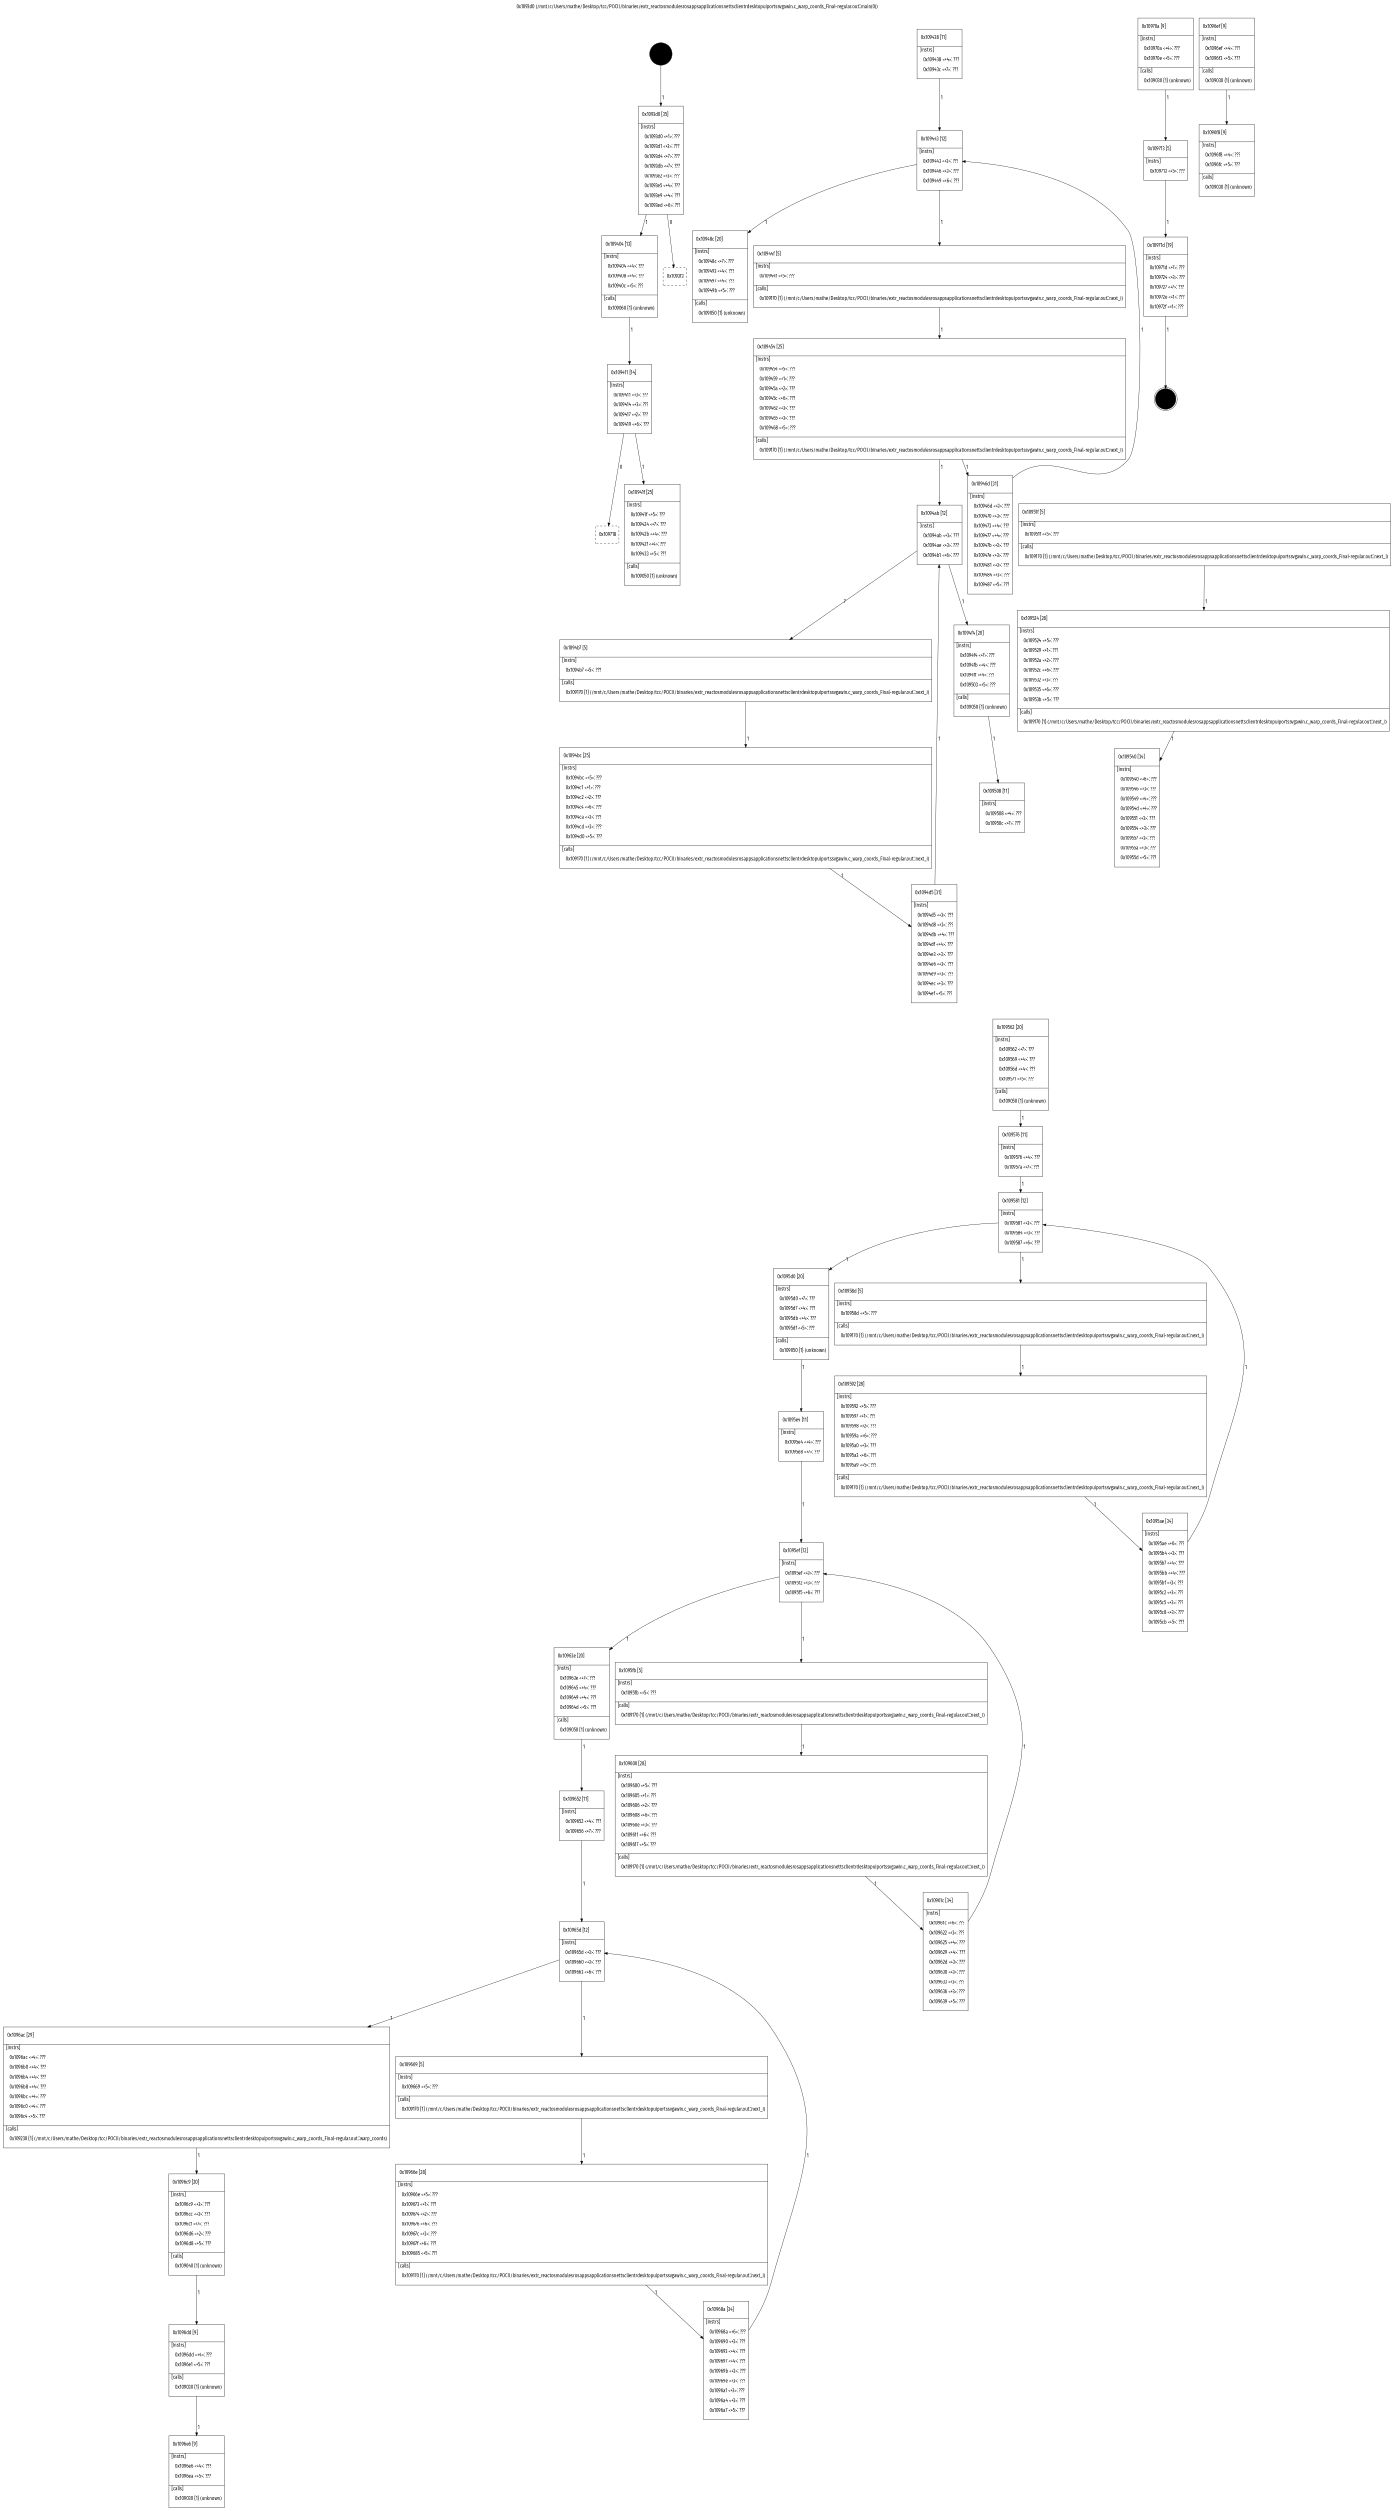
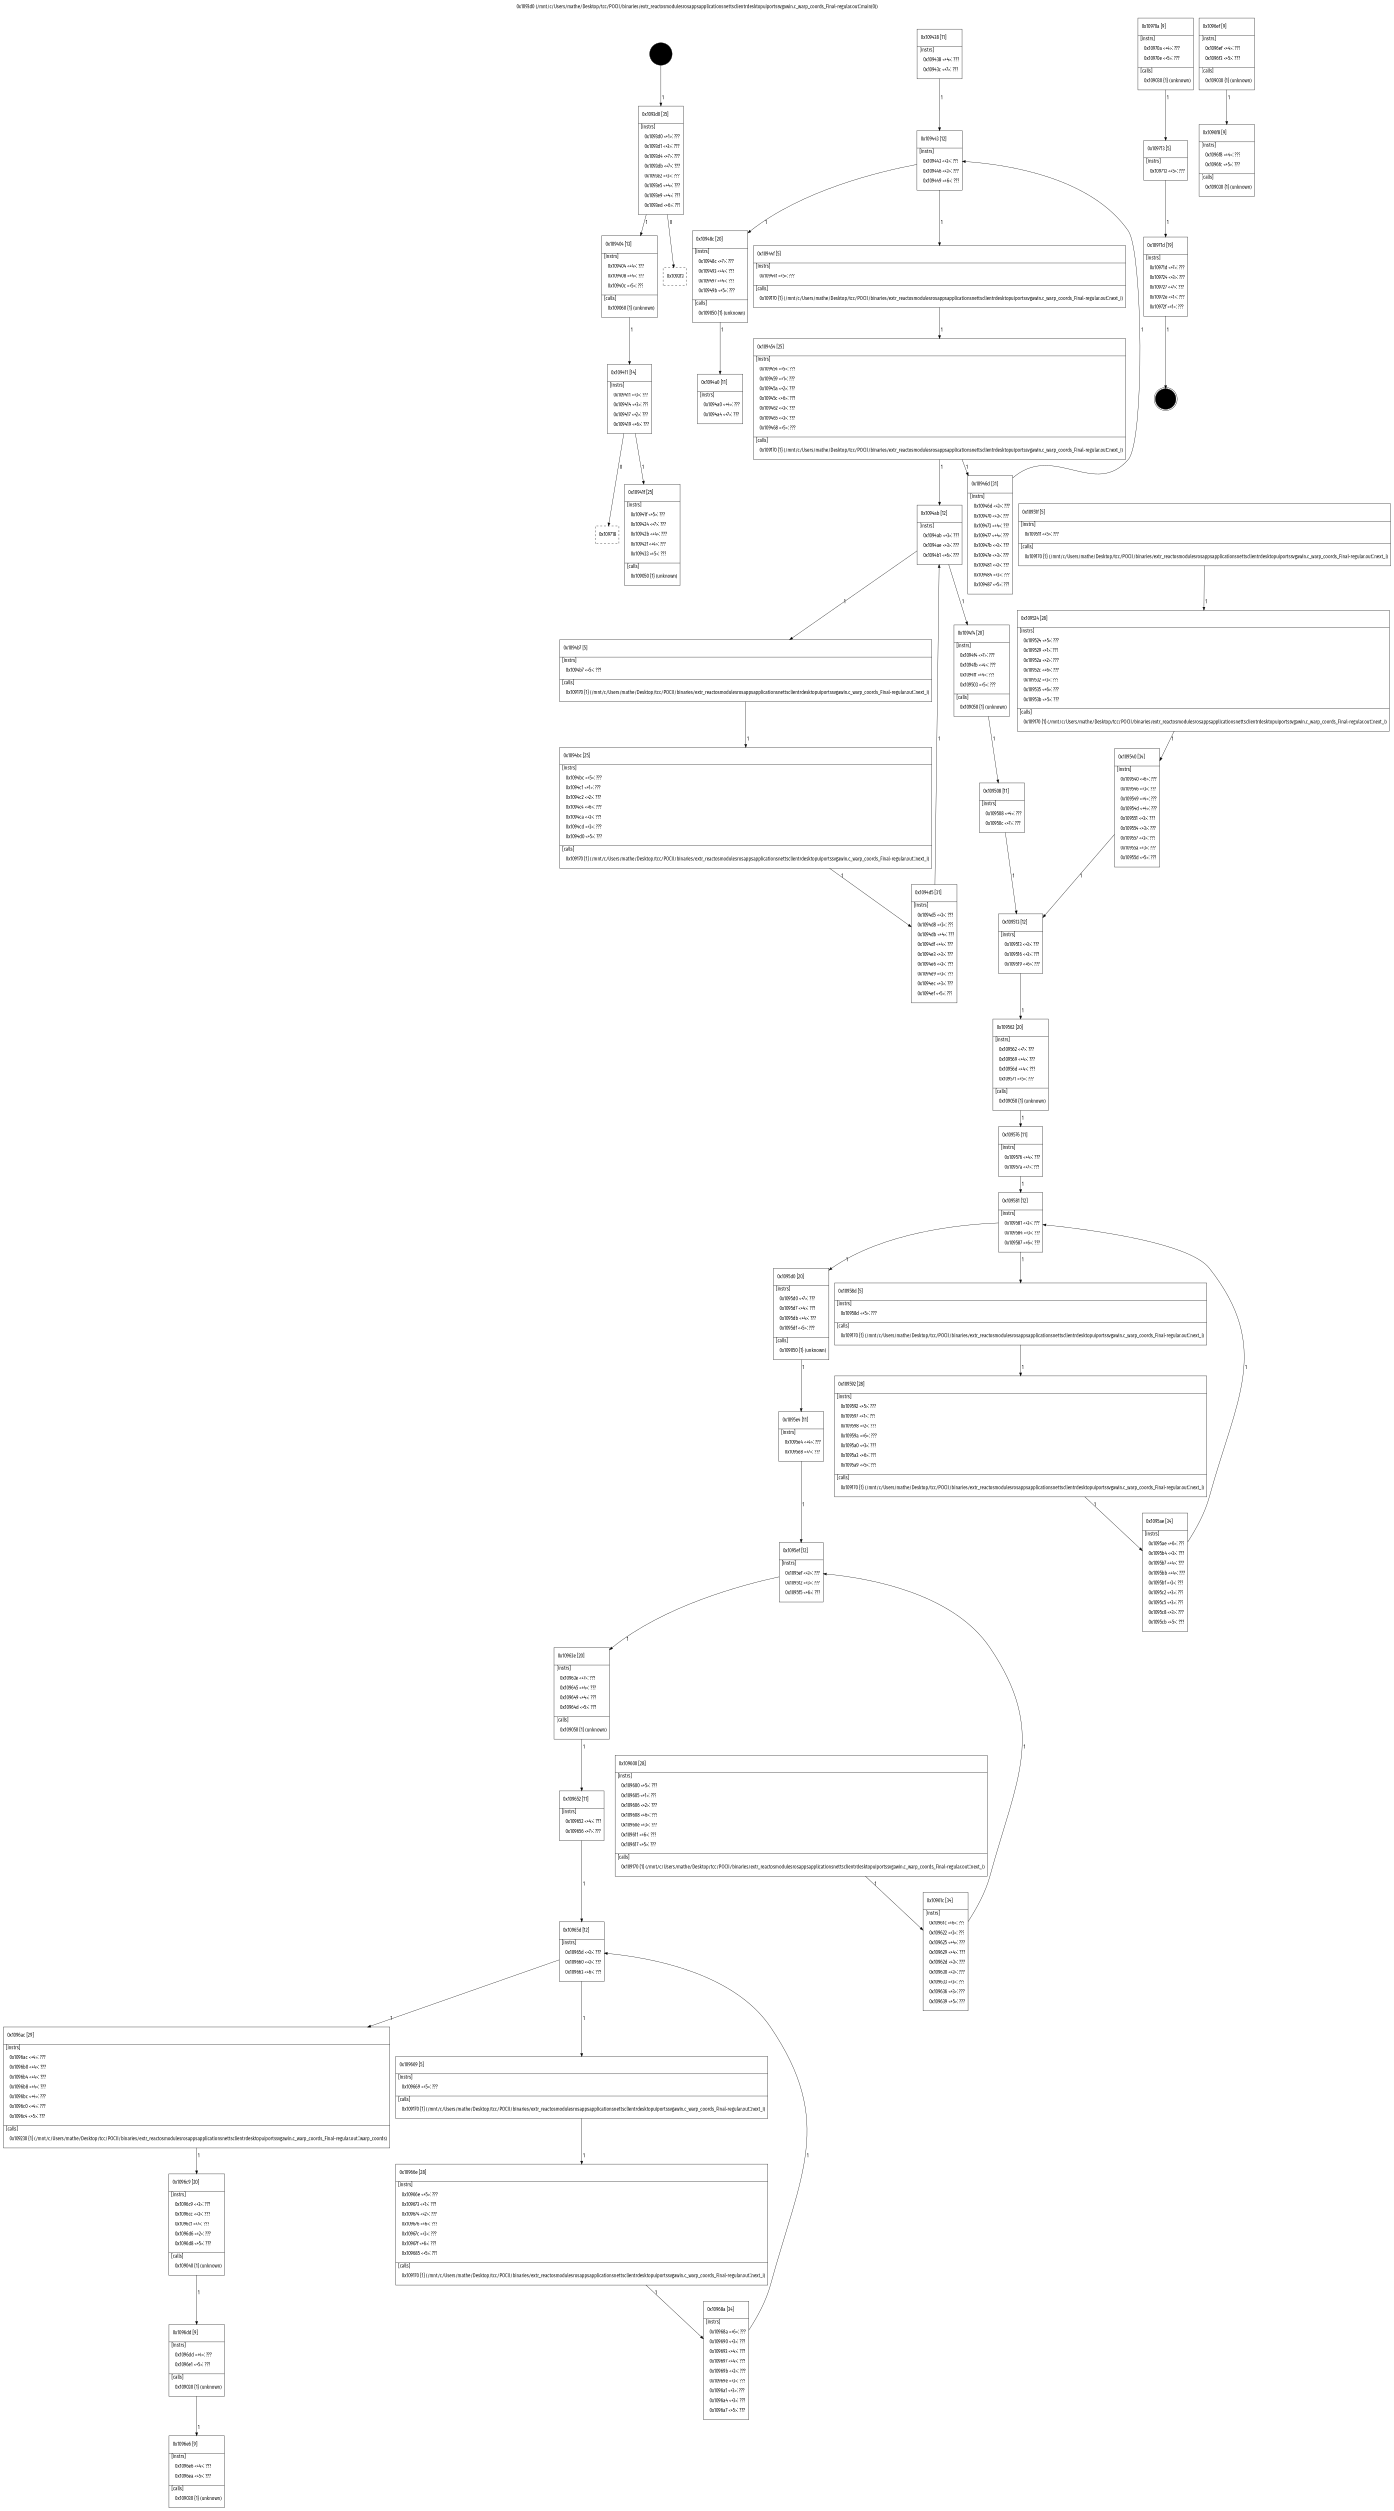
none -> (720, 399)
(844, 602) -> (844, 602)
none -> (1021, 944)
(801, 1693) -> none
